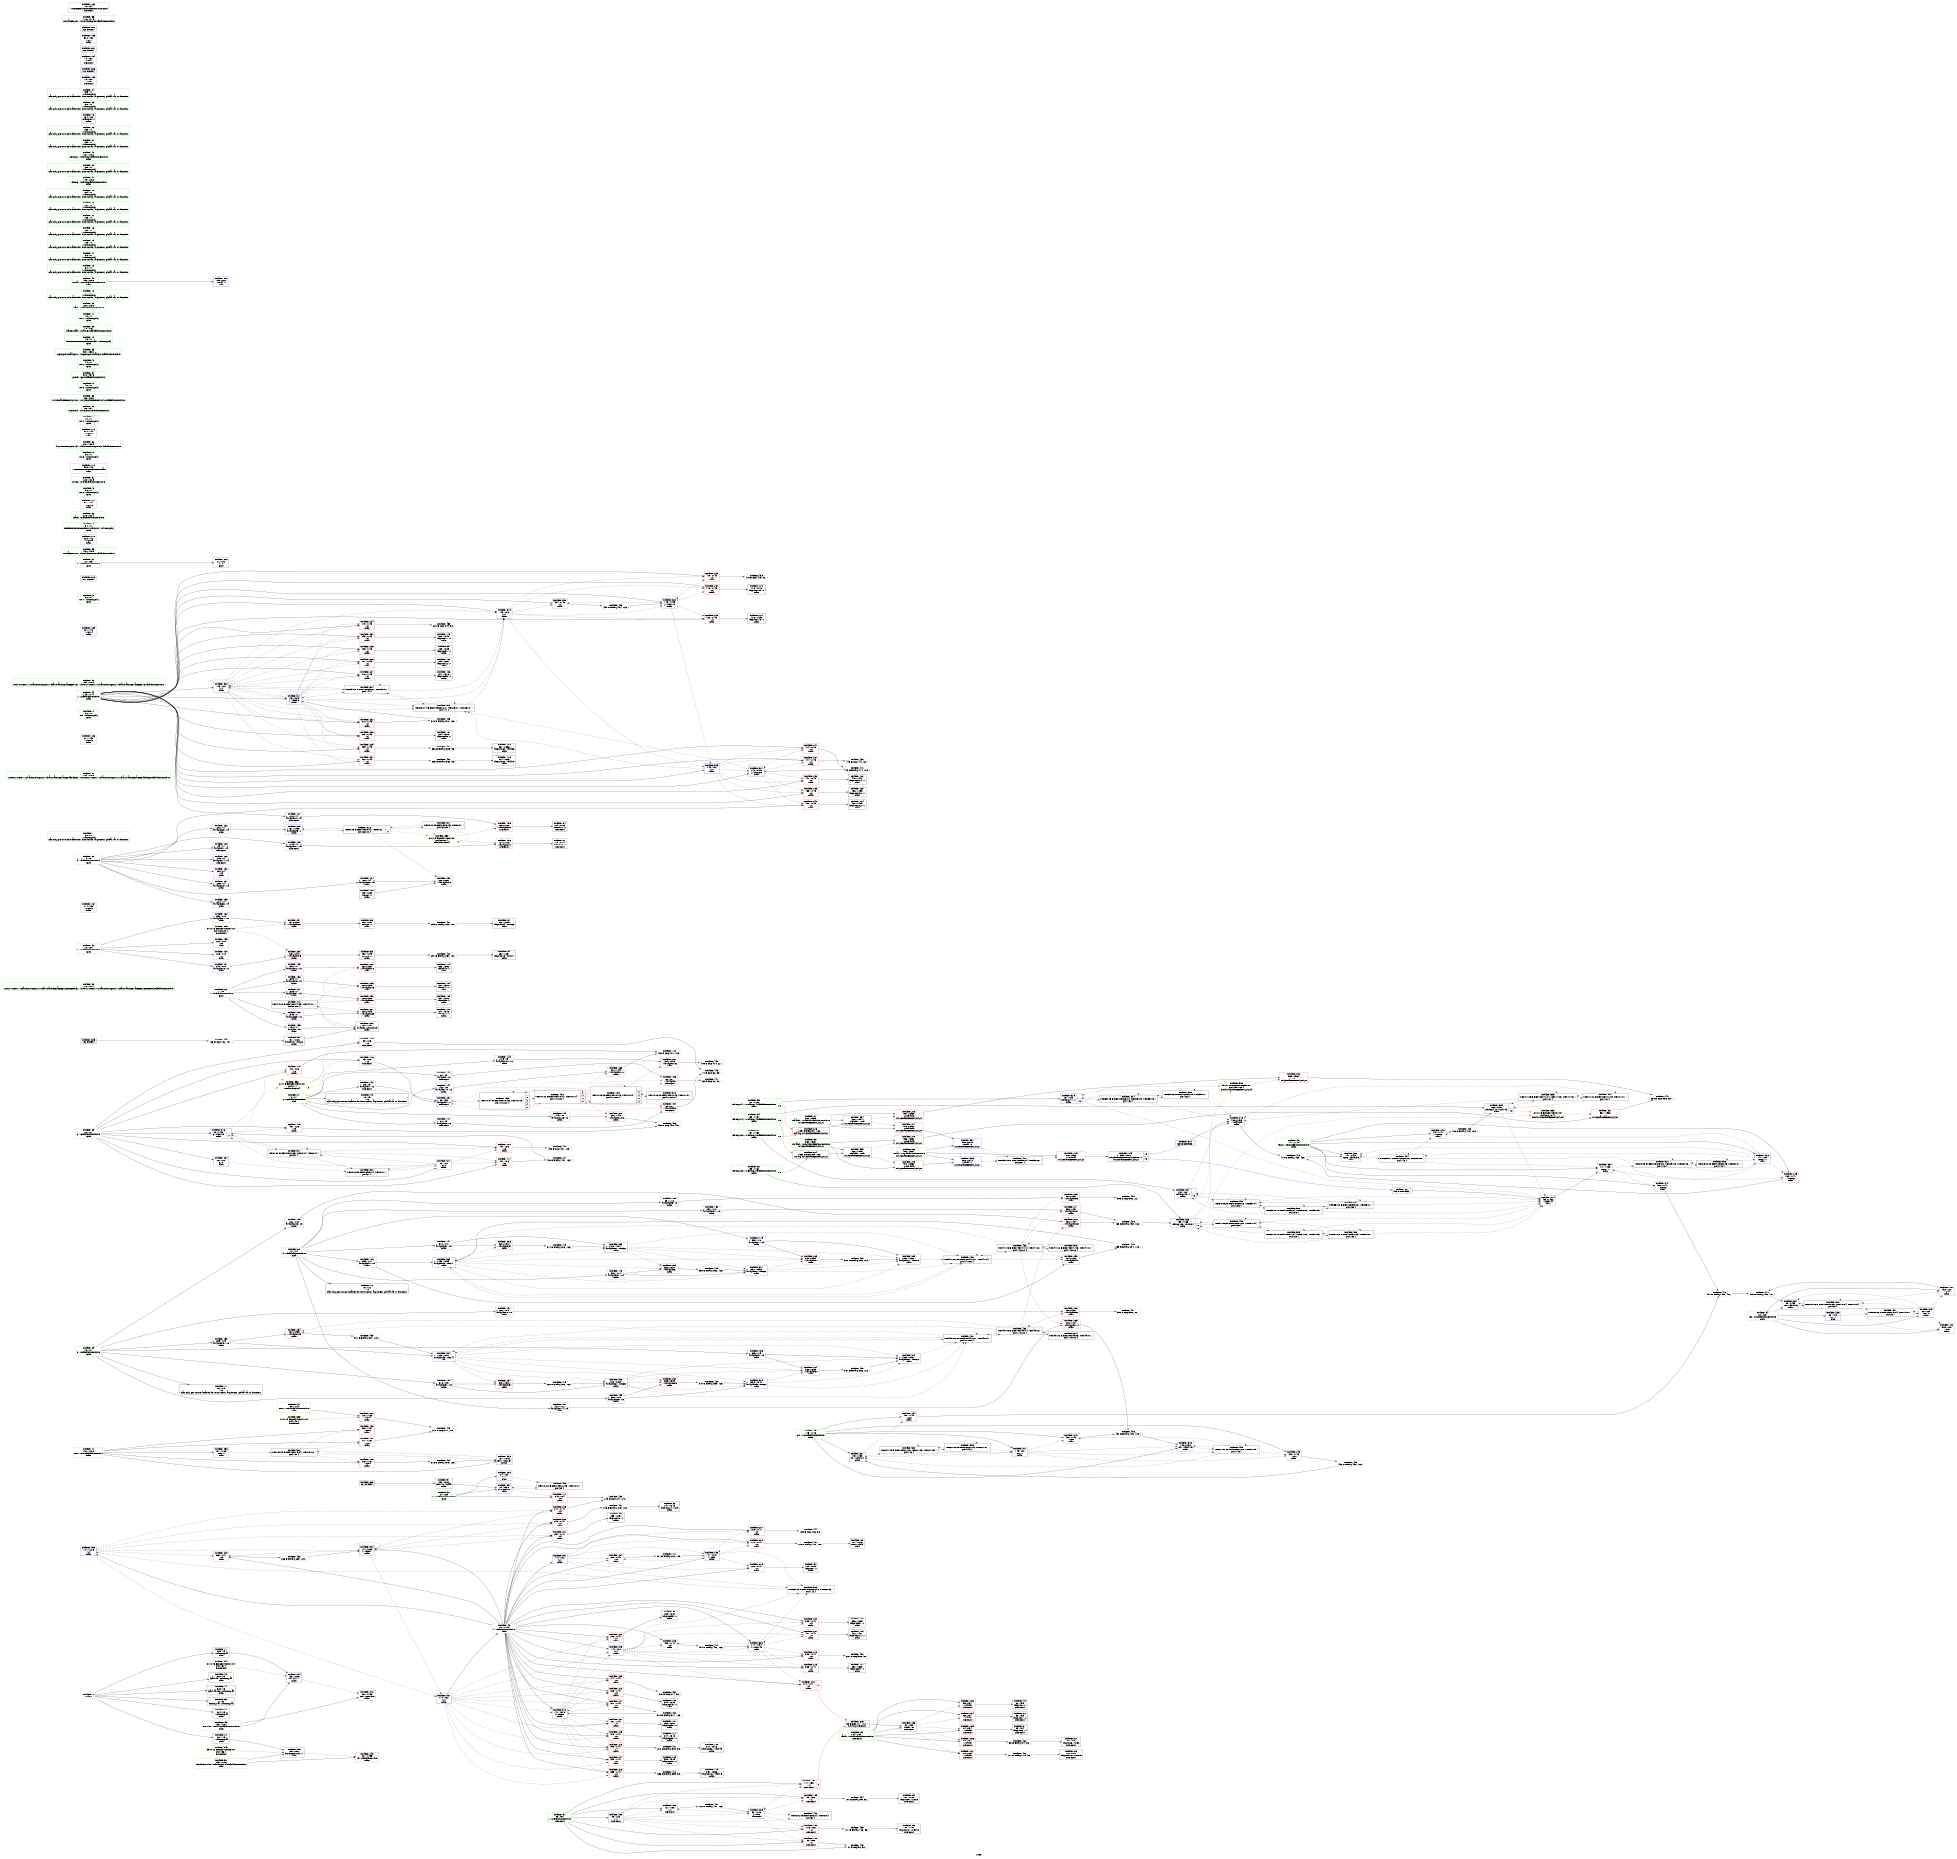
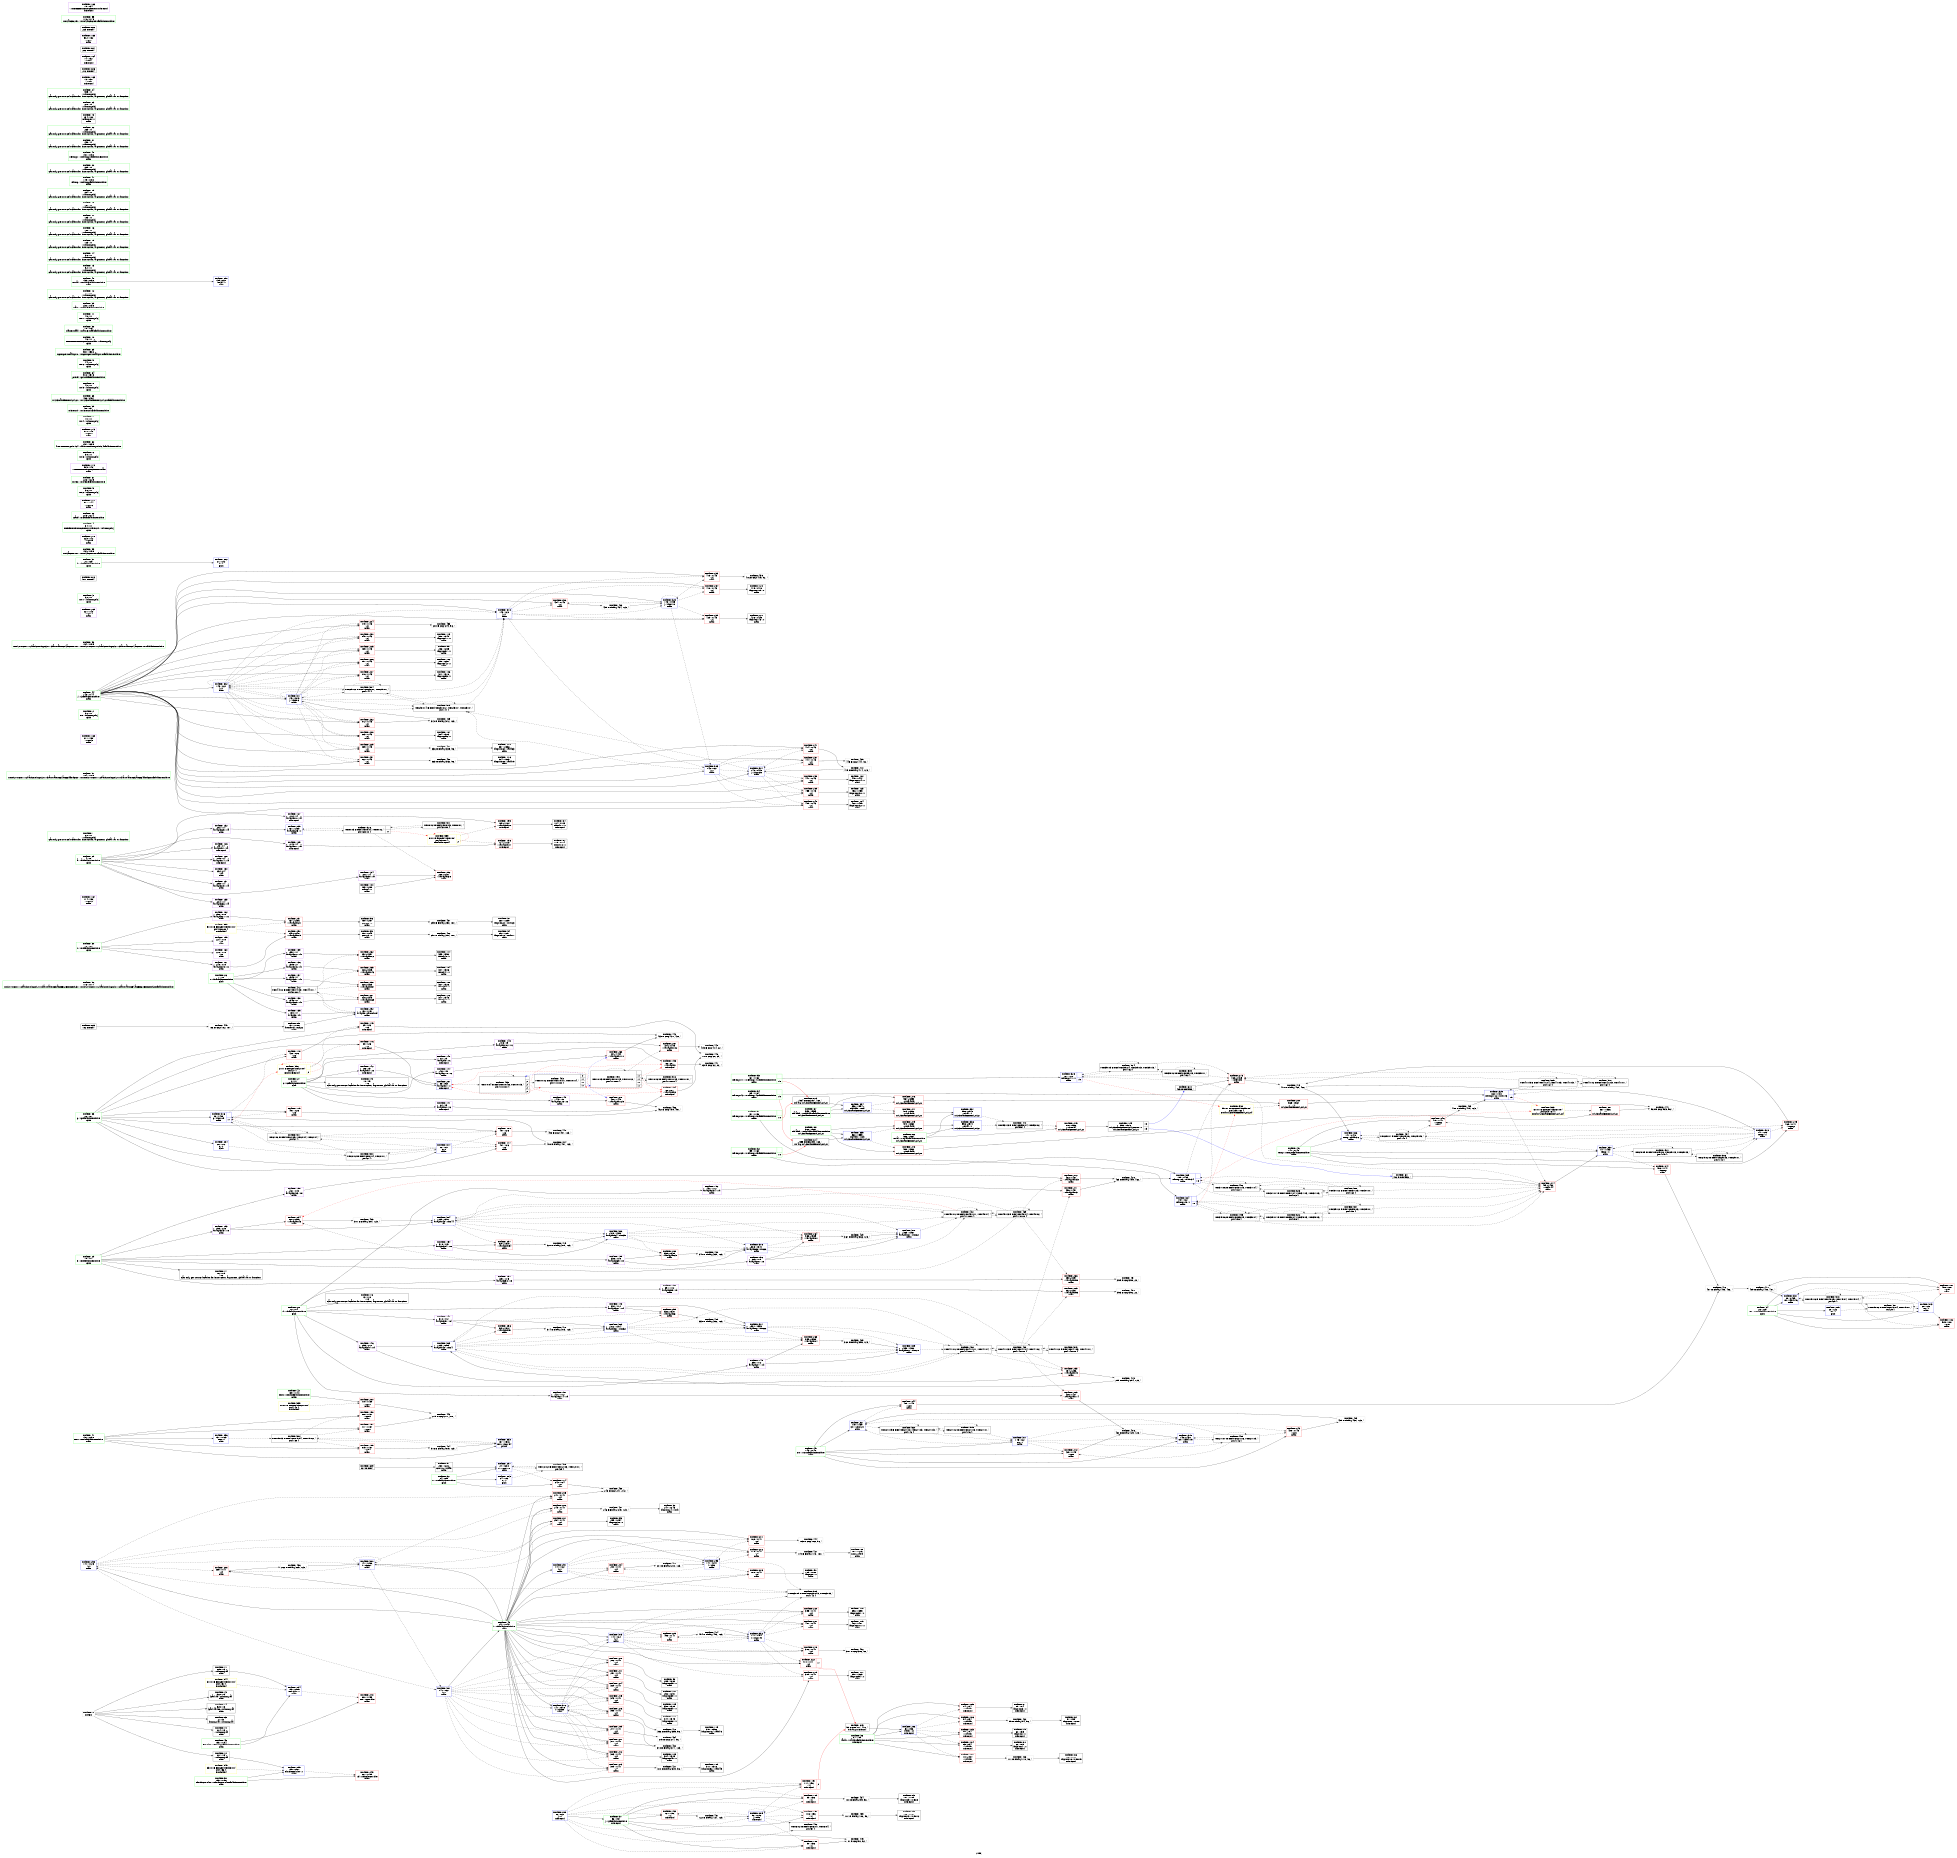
(1533, 1143) -> (1534, 1090)
(1071, 1336) -> none
(589, 1818) -> (585, 1818)
